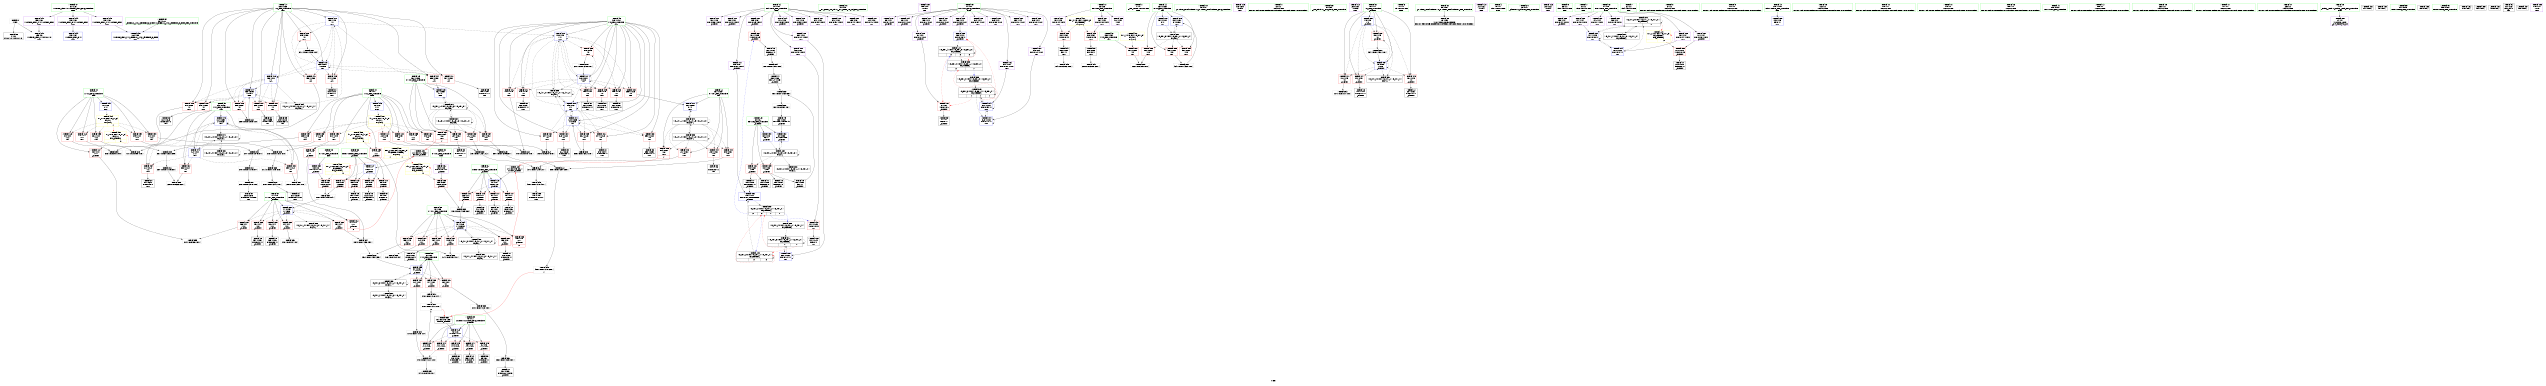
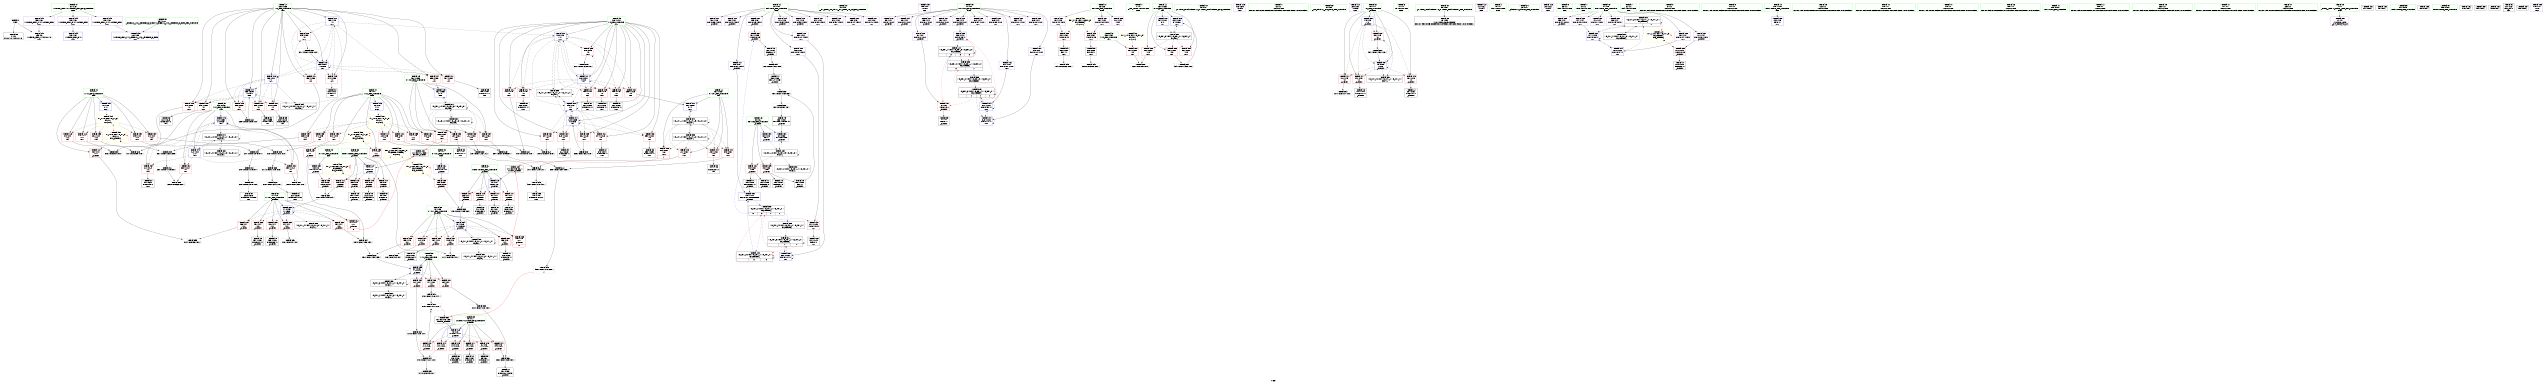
none -> (498, 346)
